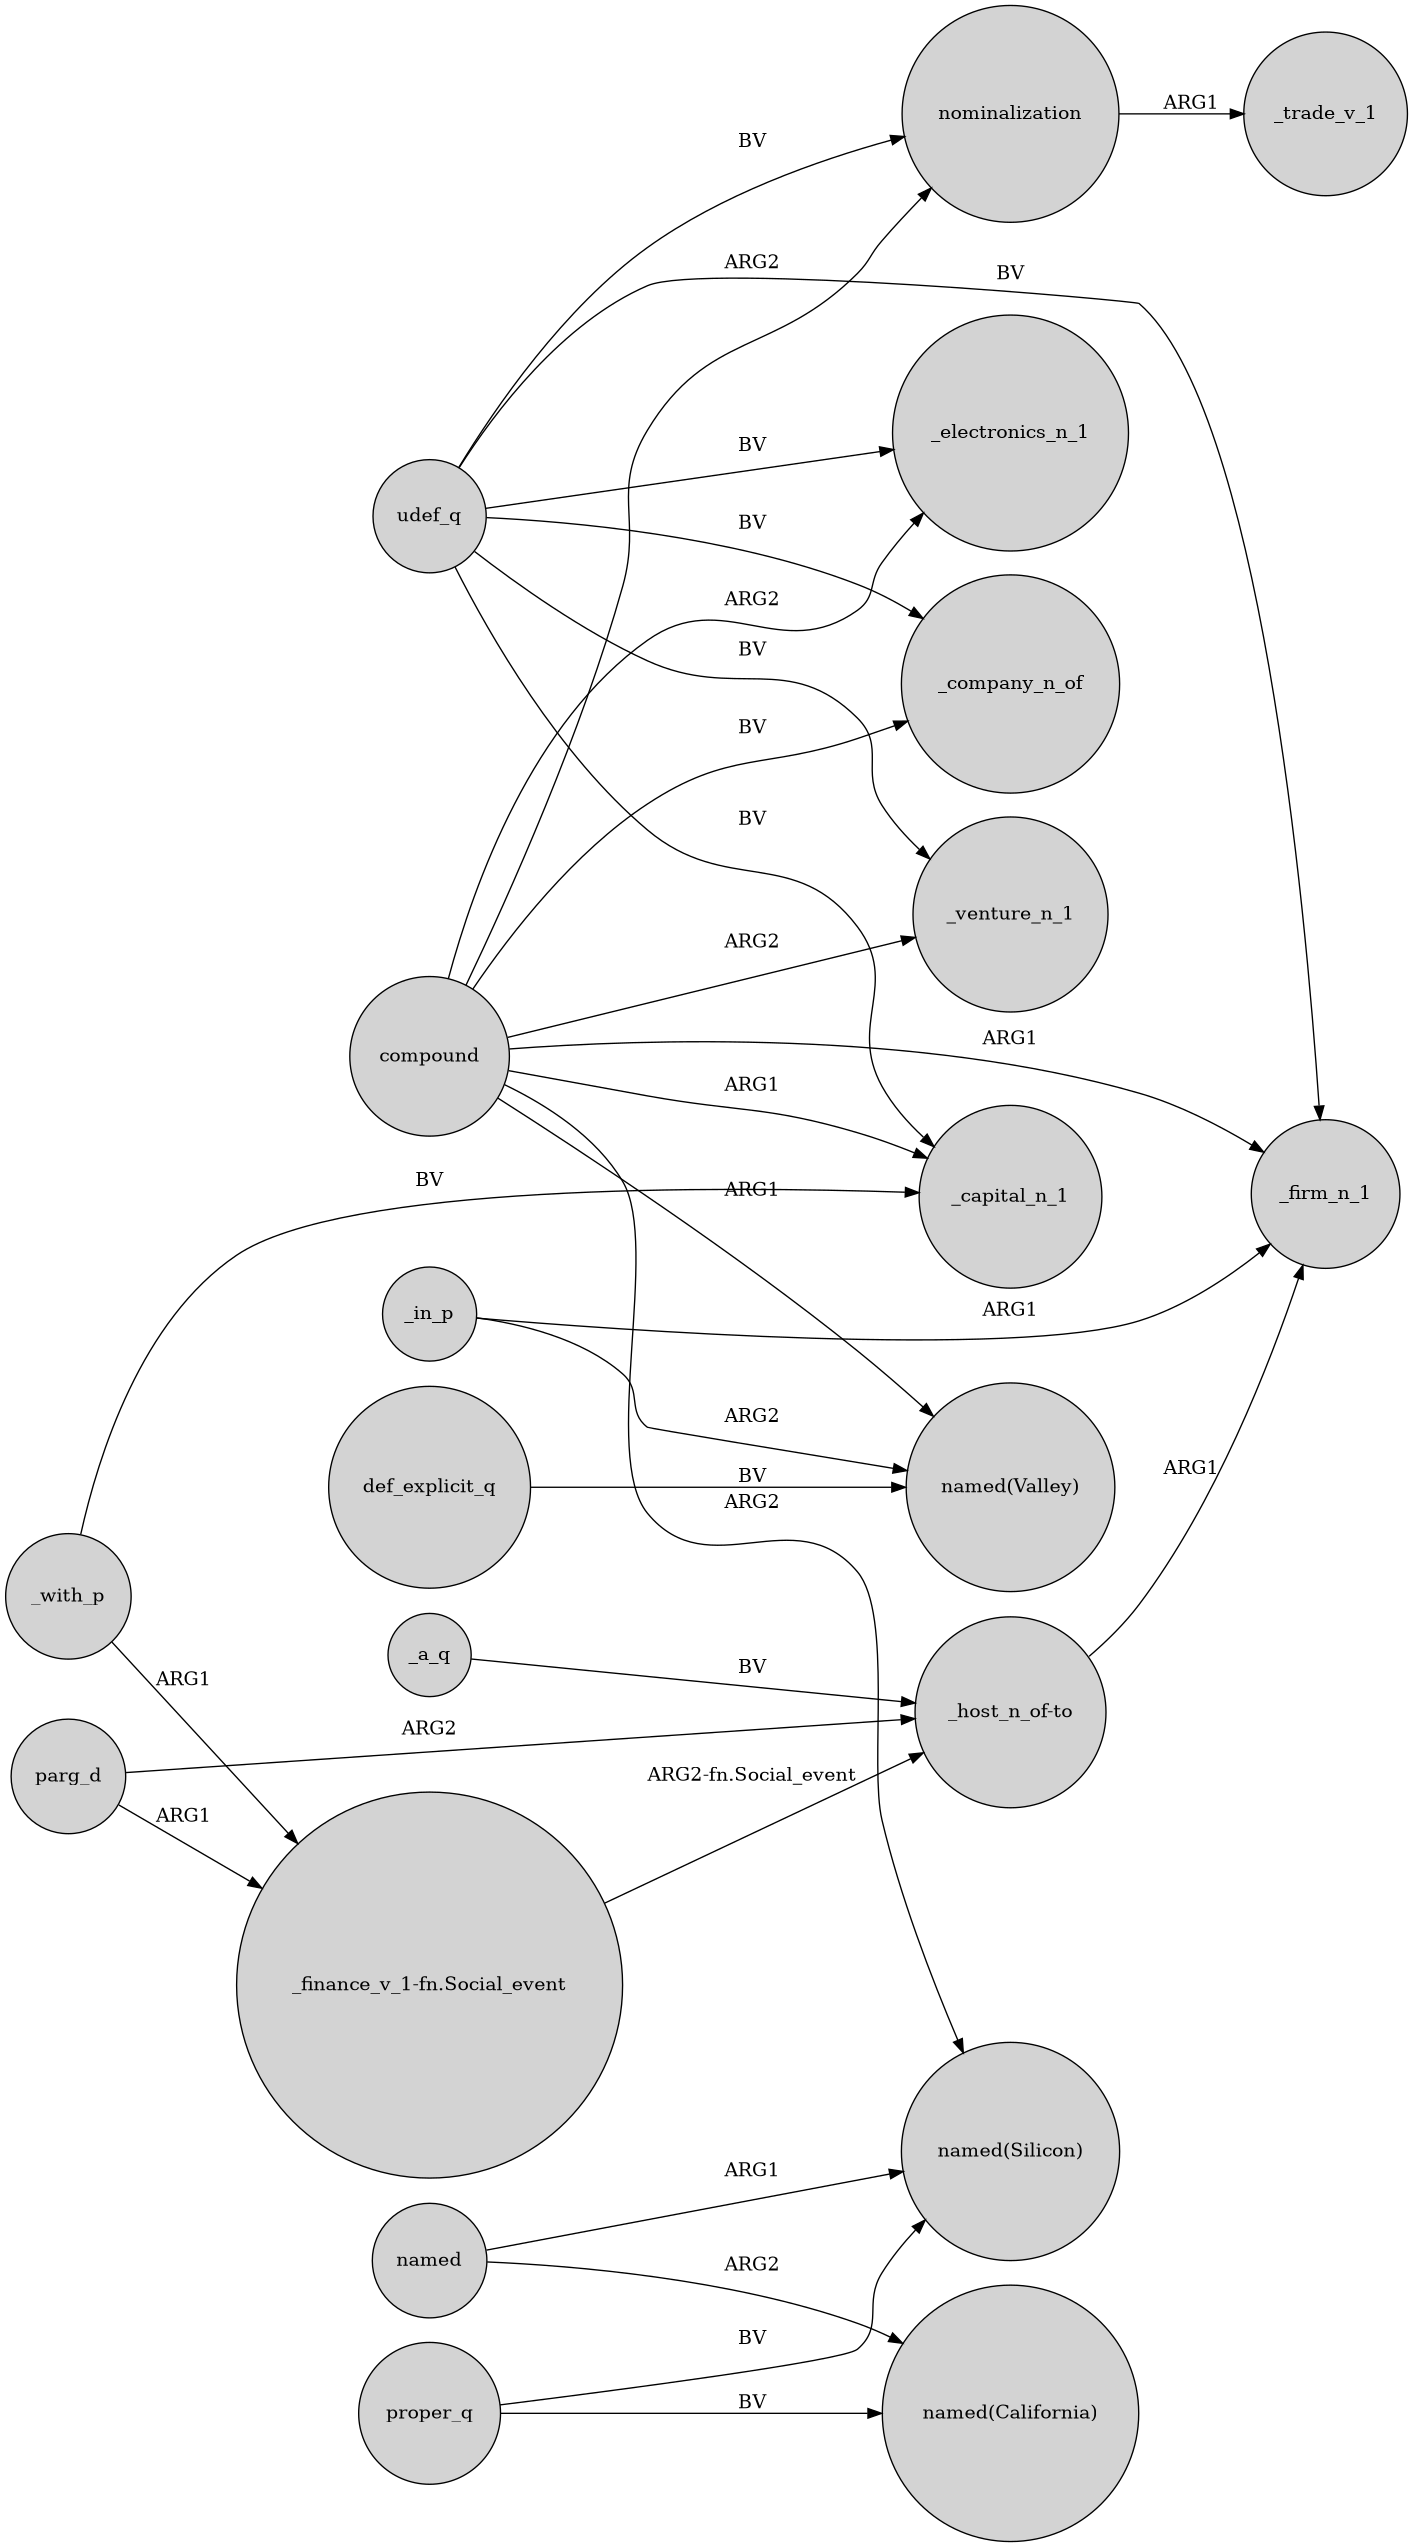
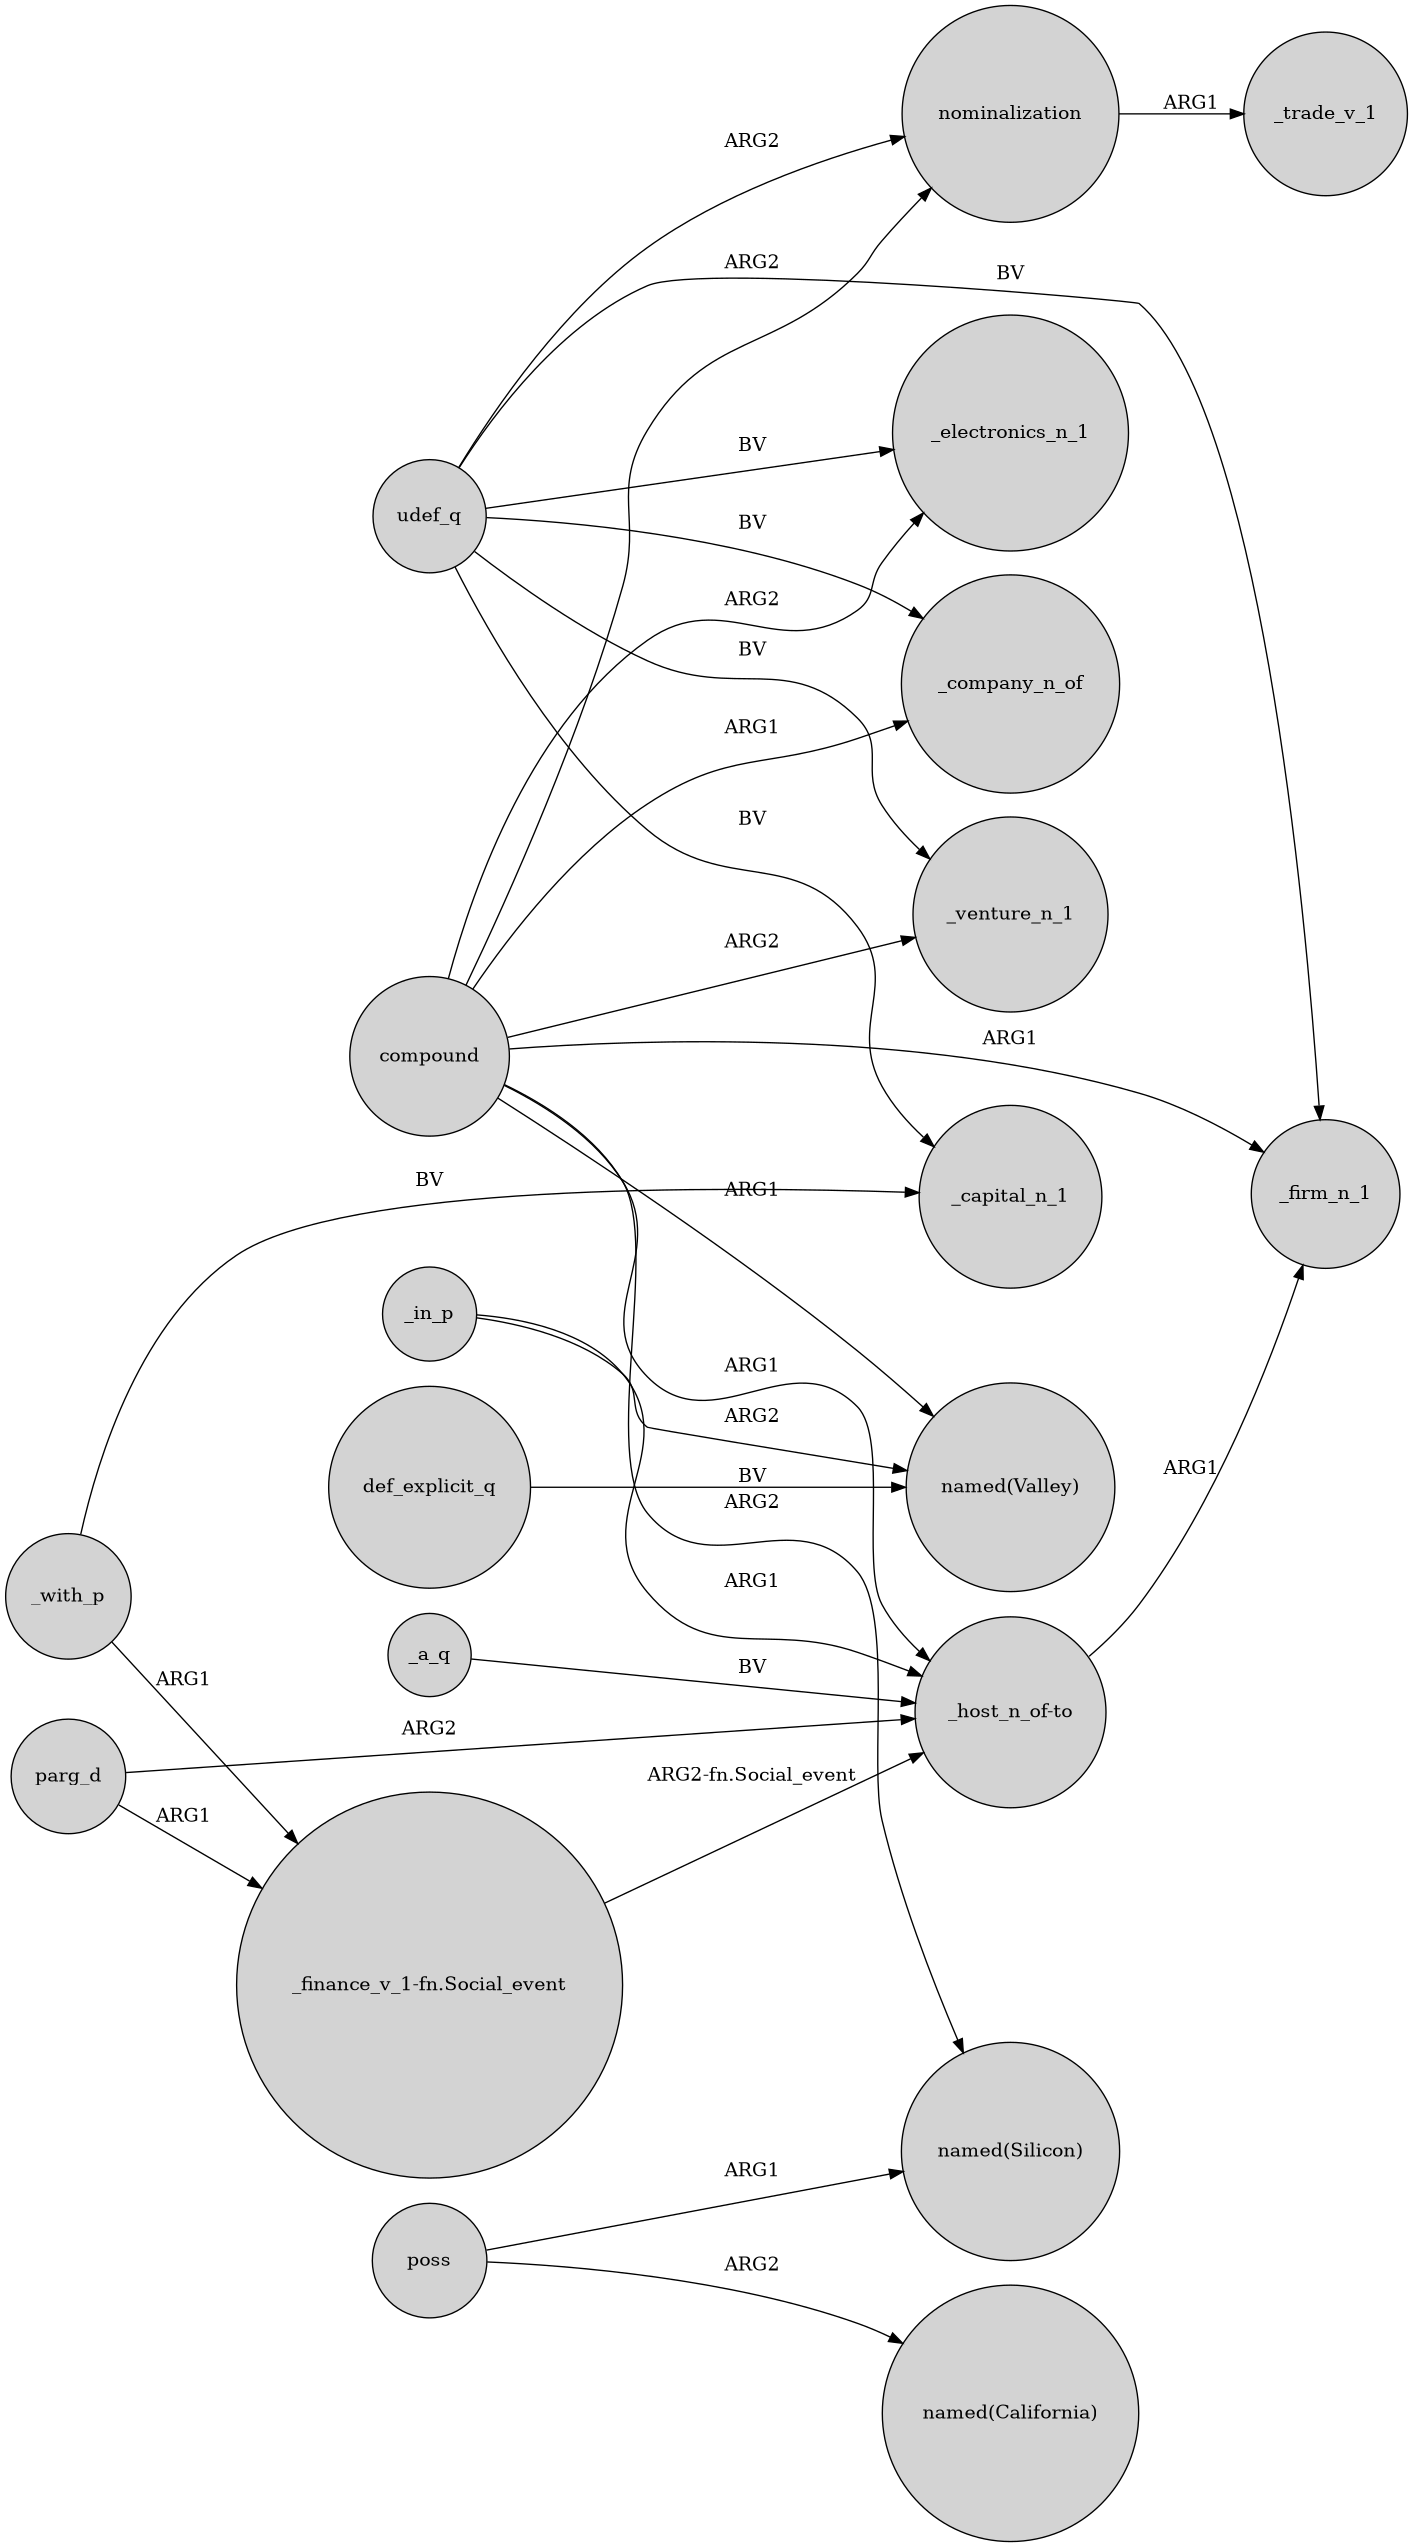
(752, 142) -> (752, 142)
(752, 728) -> (752, 728)
(713, 1106) -> (704, 1400)
(878, 1339) -> (626, 1542)
(430, 2261) -> (430, 2261)
(430, 2413) -> none
